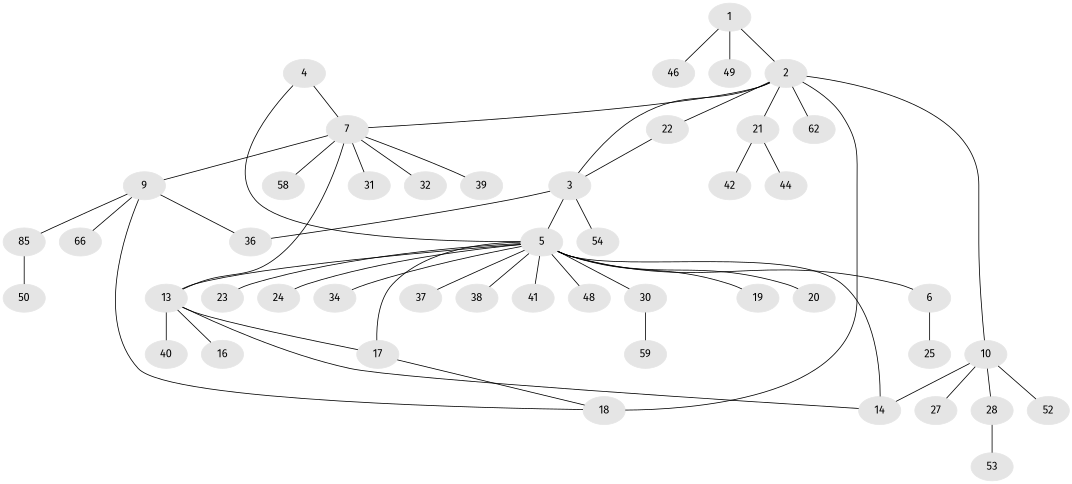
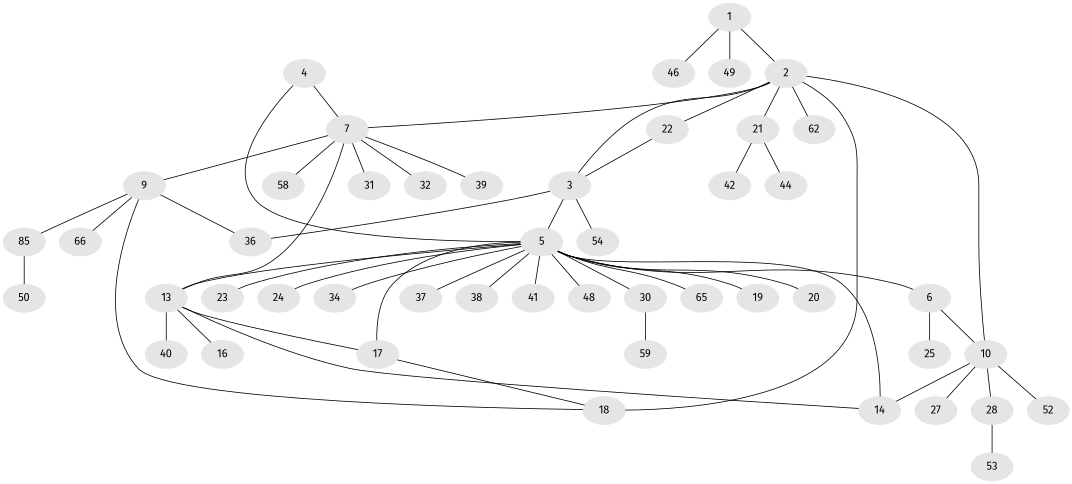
none -> (702, 298)
none -> (958, 326)
